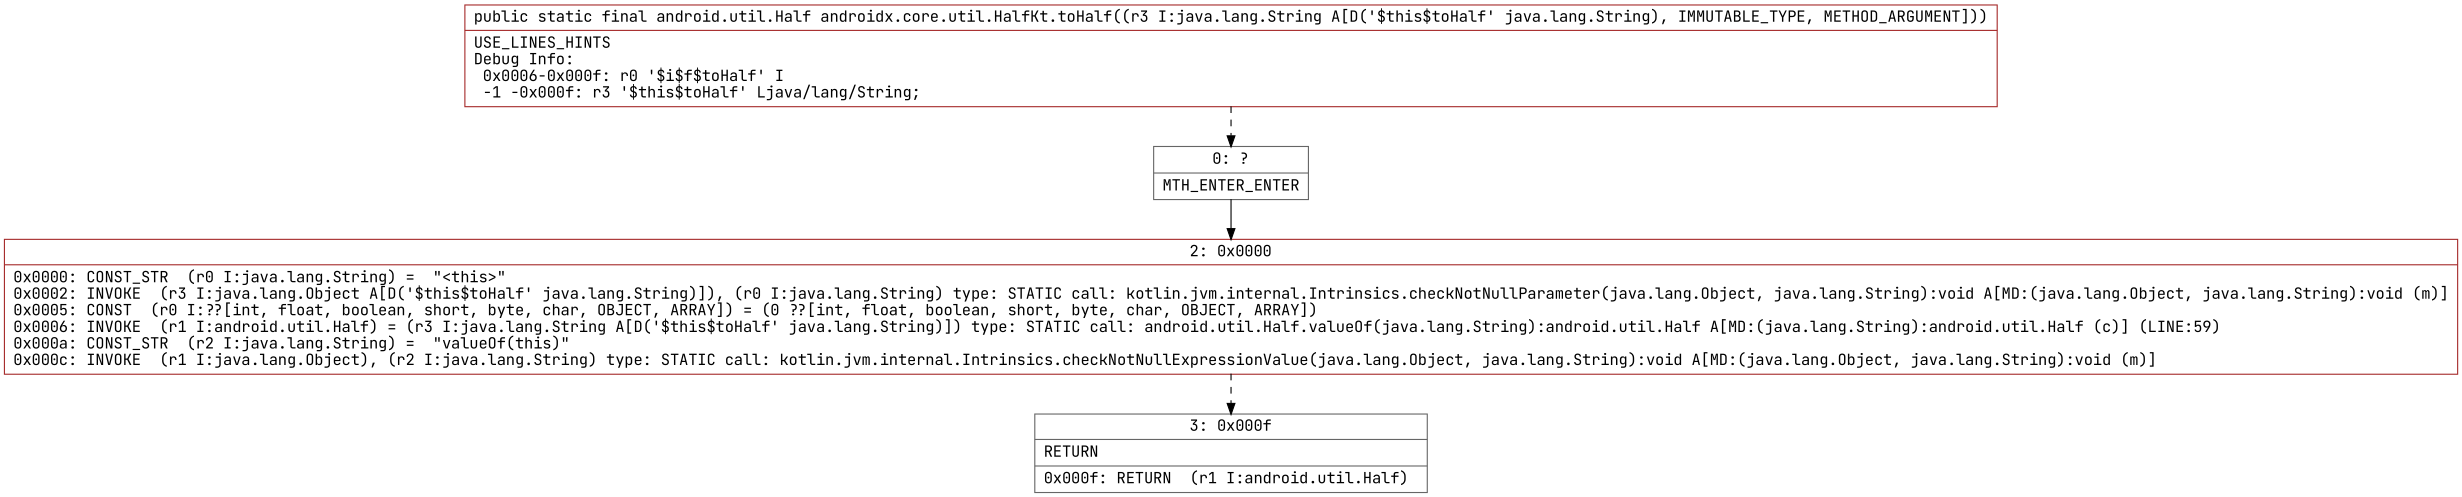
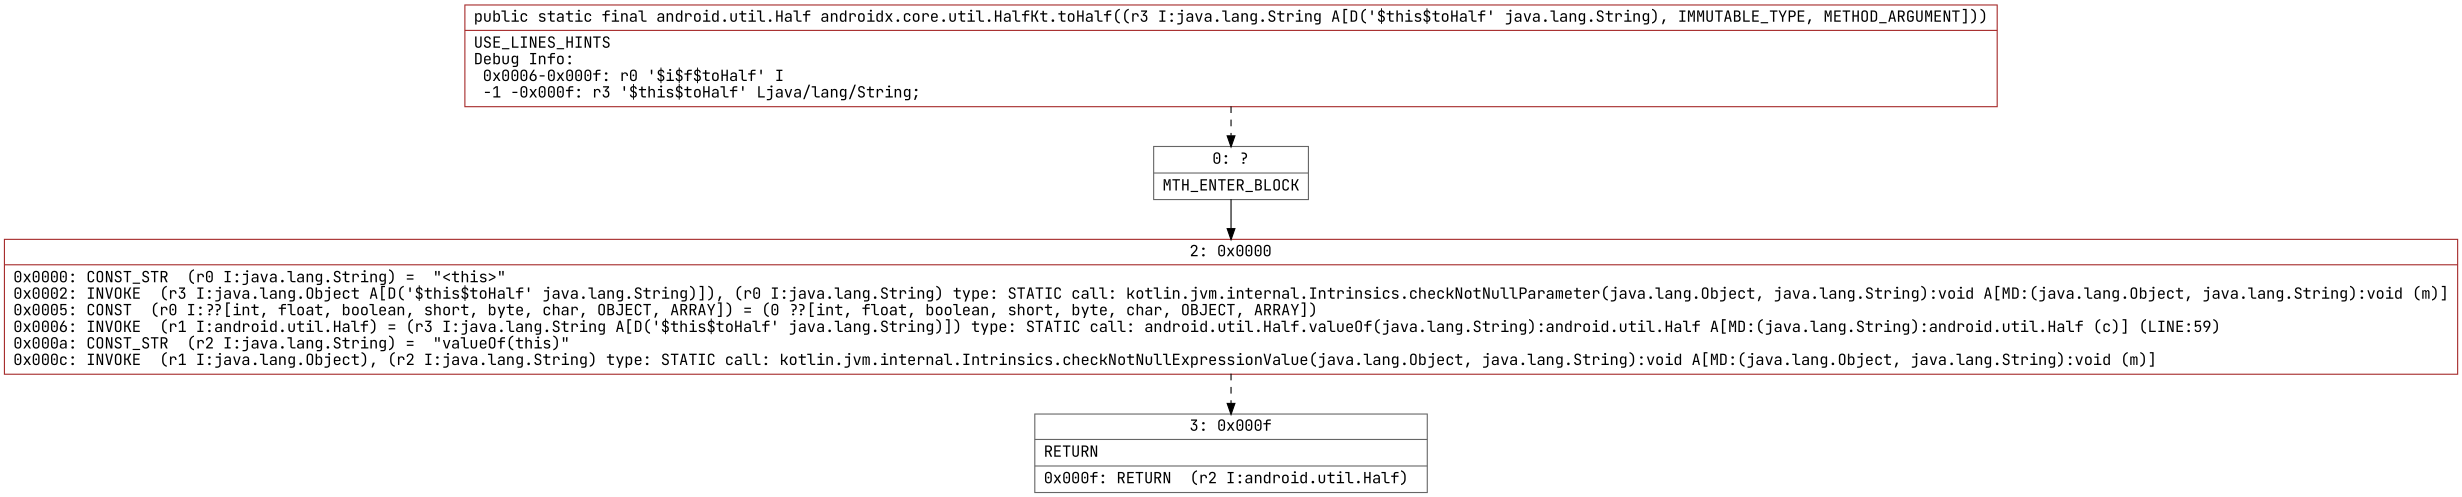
(1231, 186) -> (1231, 186)
(1231, 479) -> (1231, 479)
